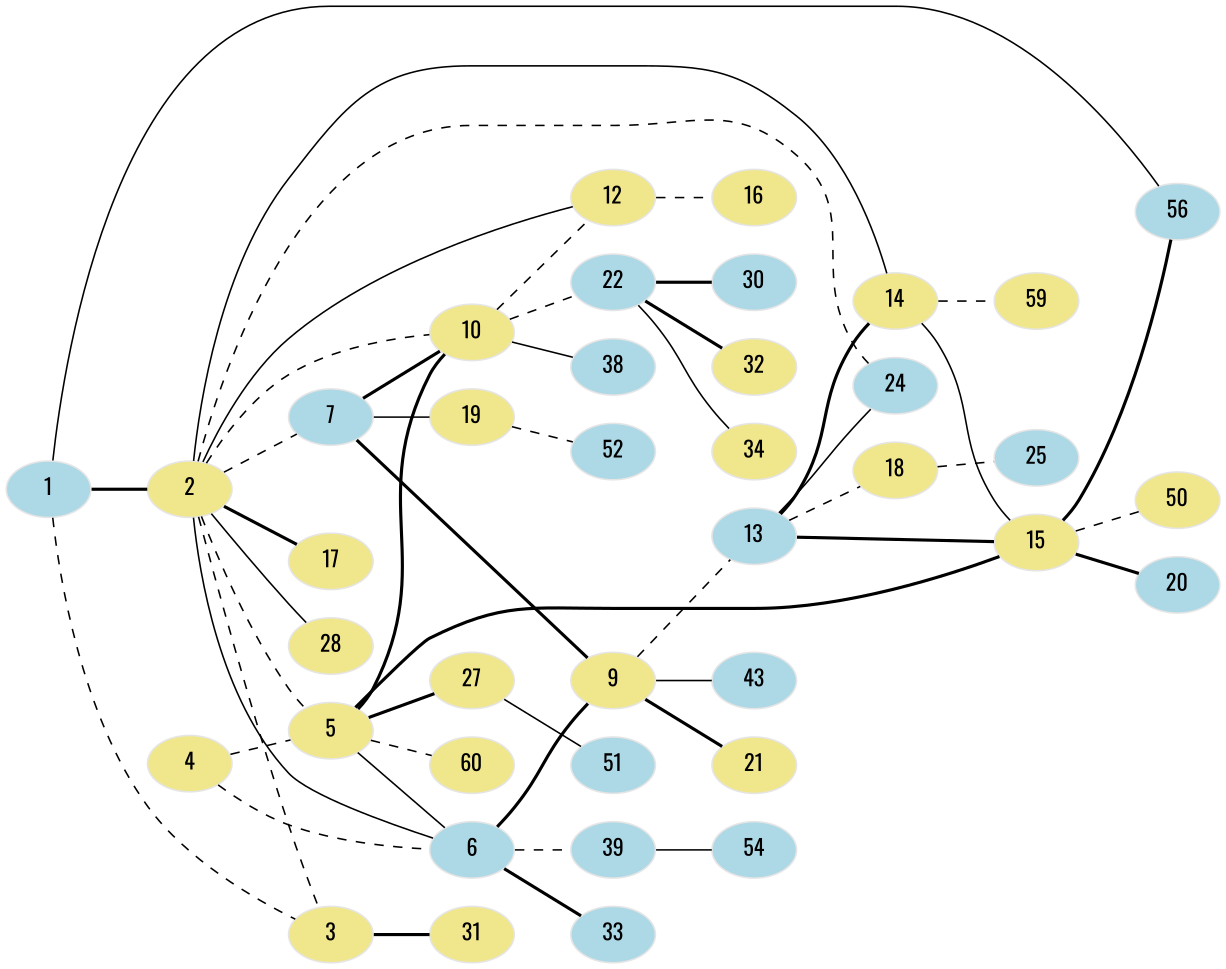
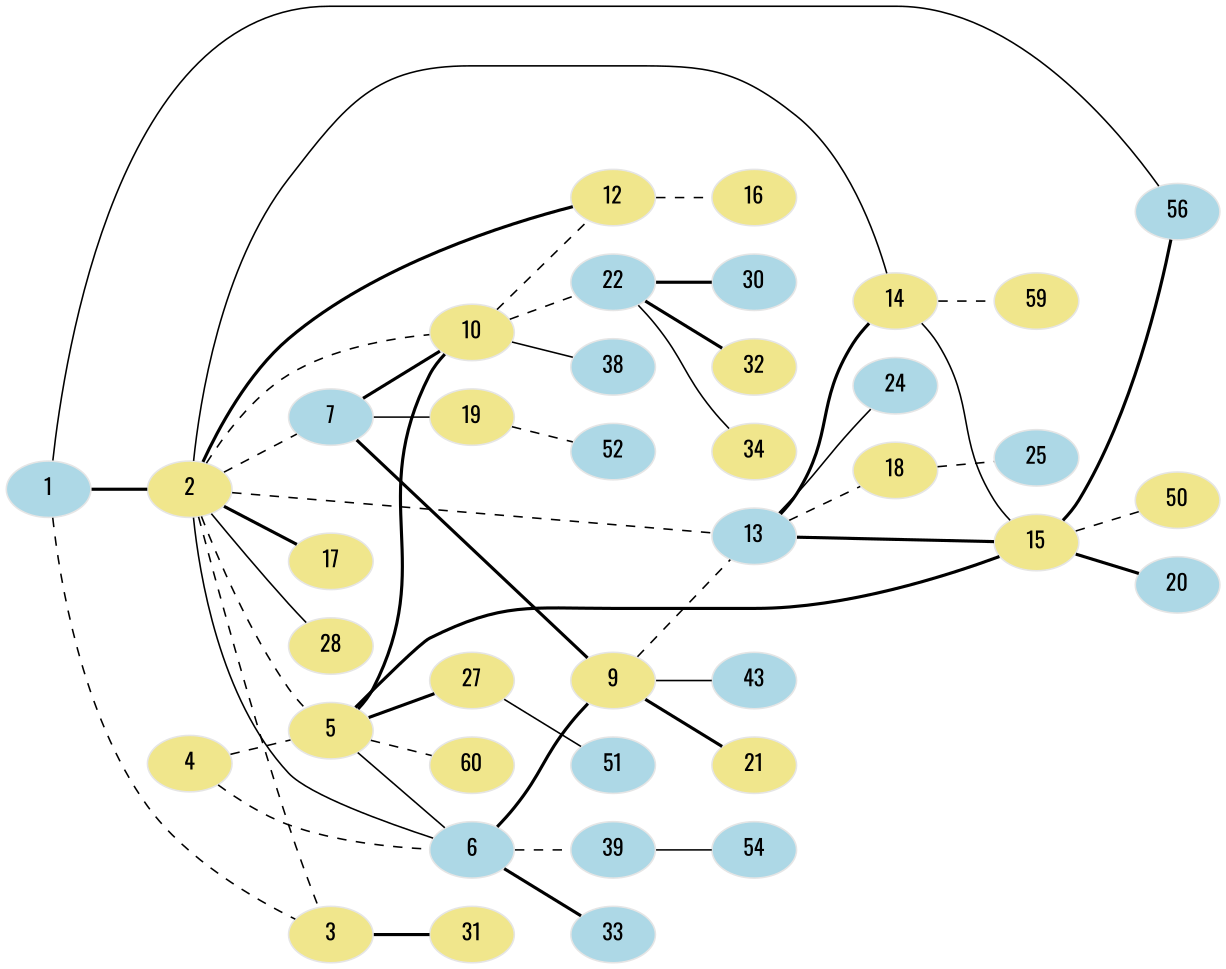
(521, 125) -> (472, 513)
(356, 292) -> (356, 292)
